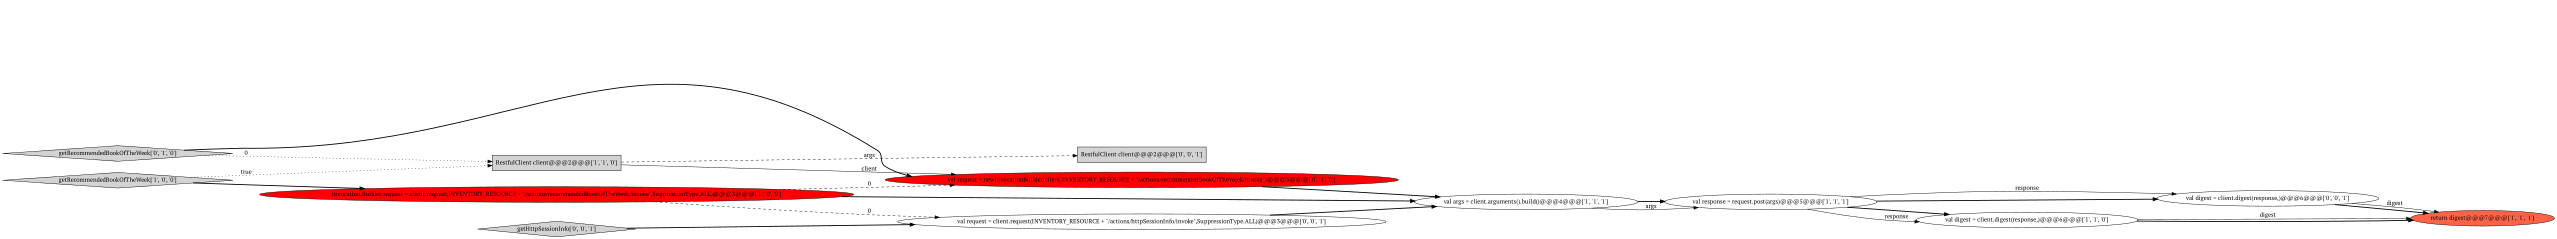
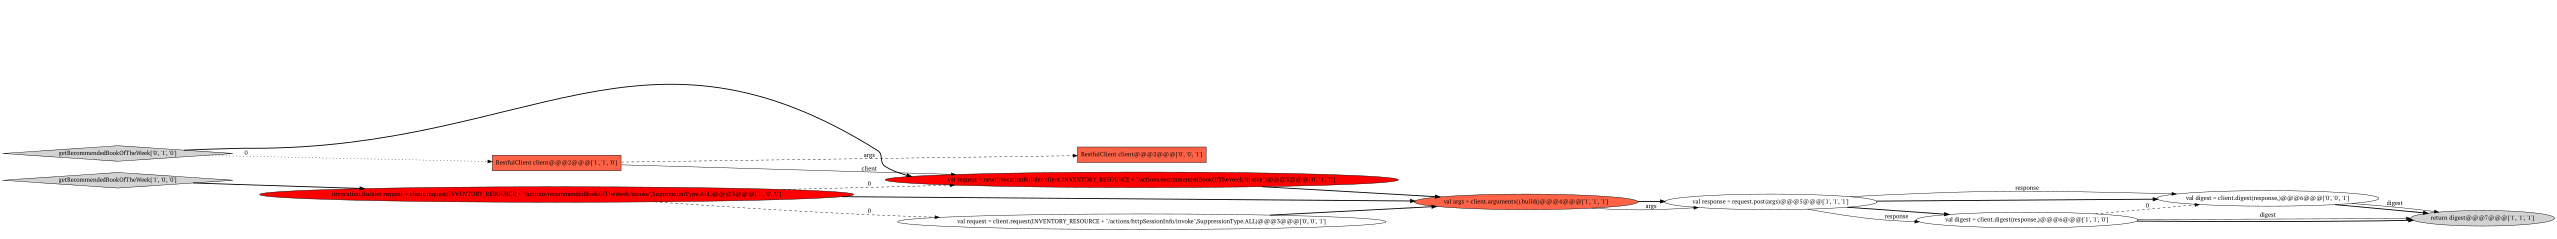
(1142, 155) -> (1142, 155)
(557, 163) -> (557, 163)
(339, 172) -> none
(1526, 202) -> (1526, 202)
none -> (2145, 209)
(2483, 218) -> (2483, 218)
(557, 229) -> none
